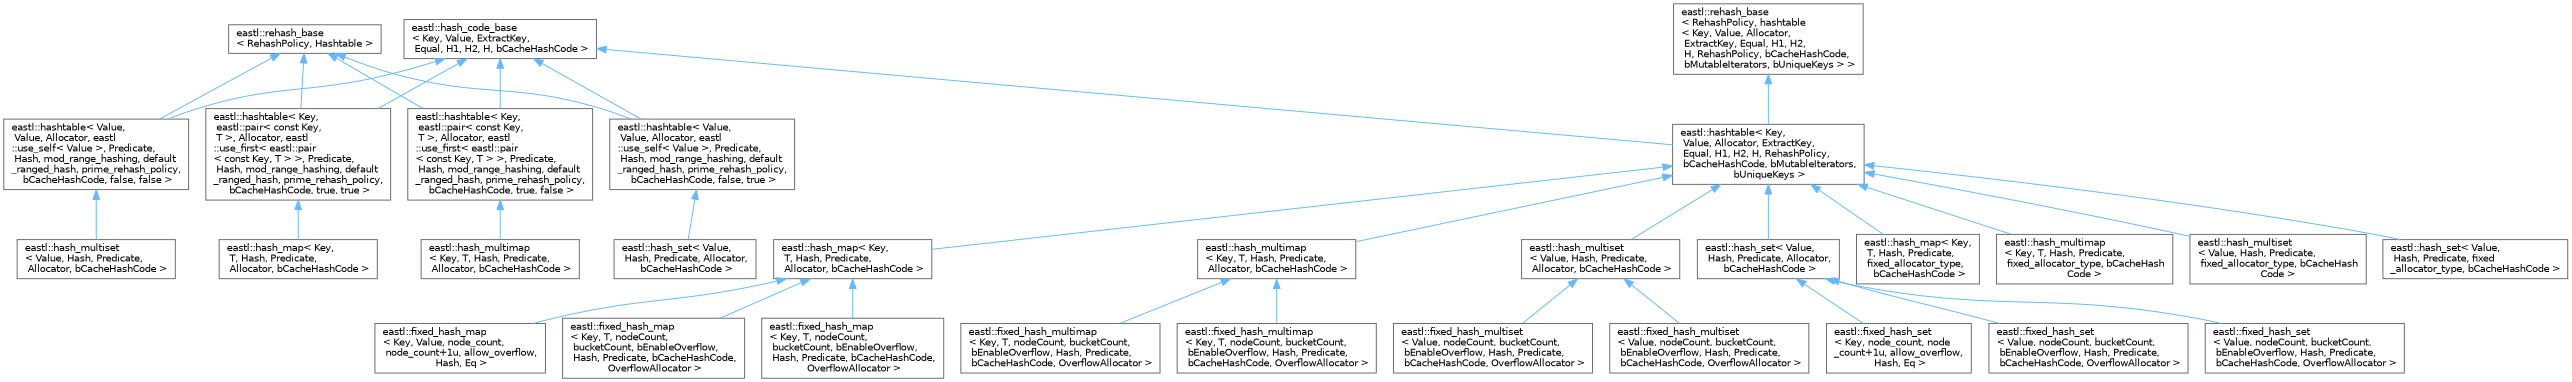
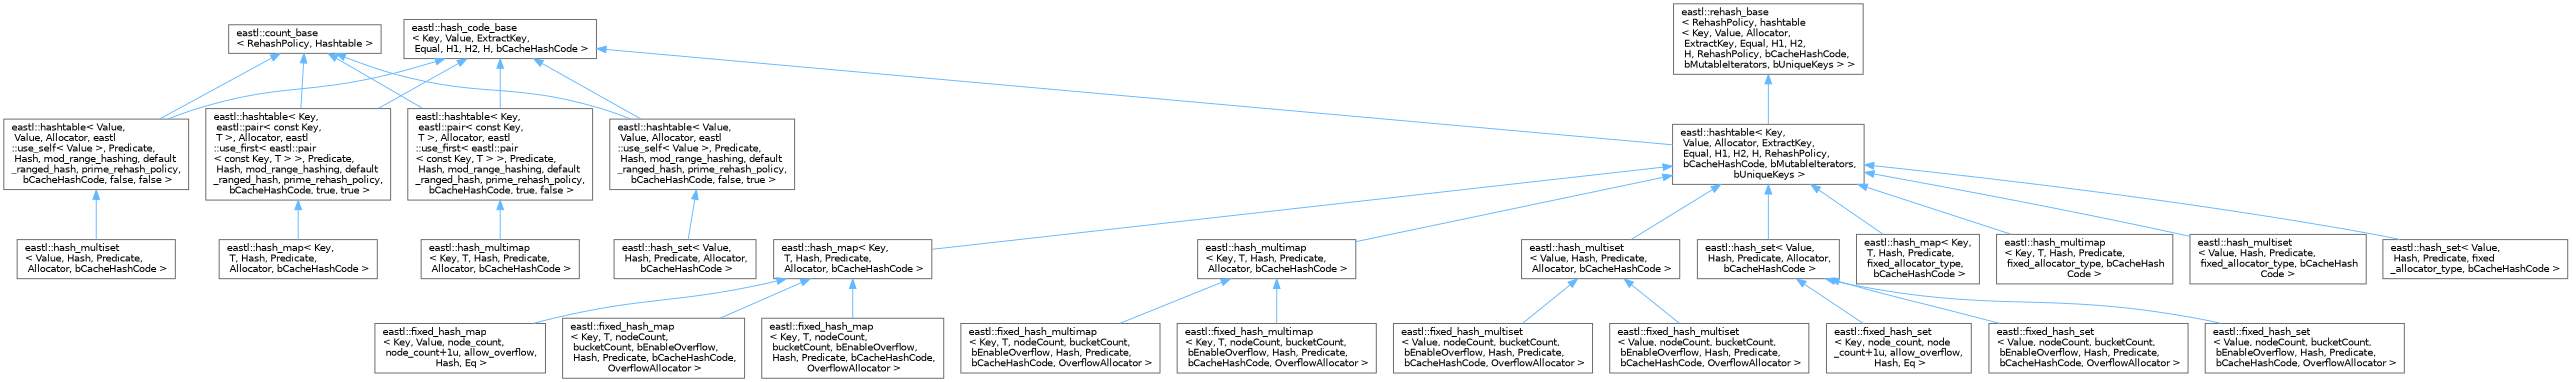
(305, 39) -> (305, 39)
